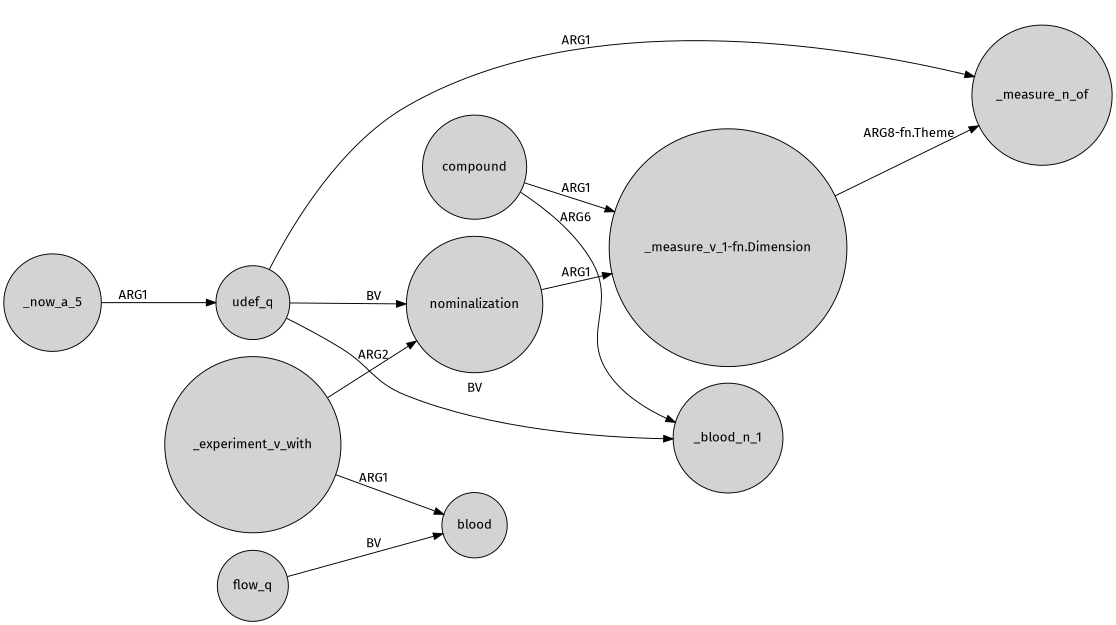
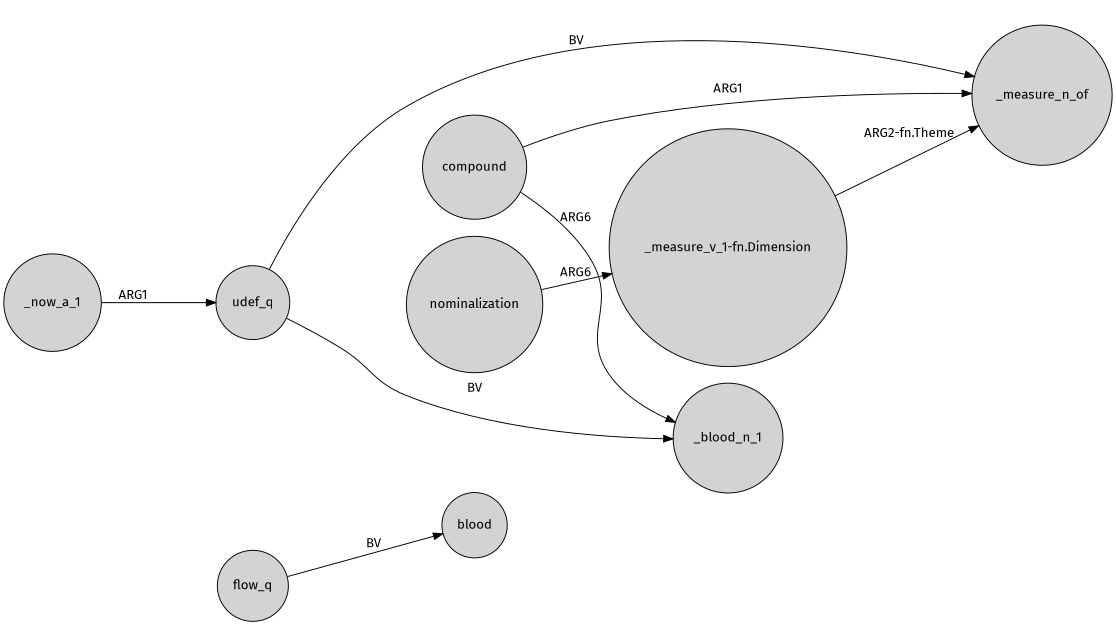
(576, 41) -> (576, 41)
(909, 134) -> (909, 134)
(565, 196) -> (740, 102)
(576, 273) -> (576, 273)
(53, 303) -> (53, 303)
(343, 303) -> none
(253, 445) -> none
